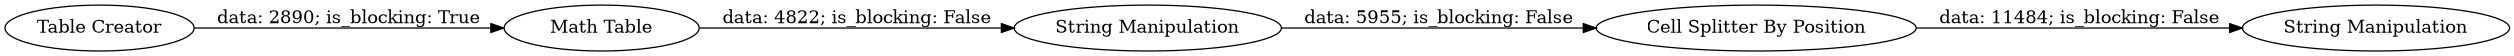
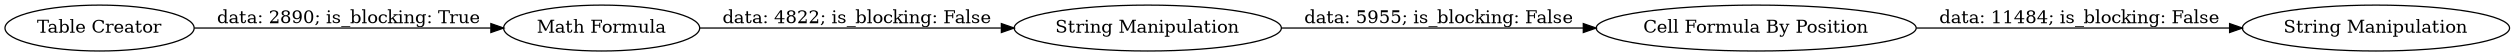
(602, 28) -> (602, 28)
(1756, 28) -> (1756, 28)
